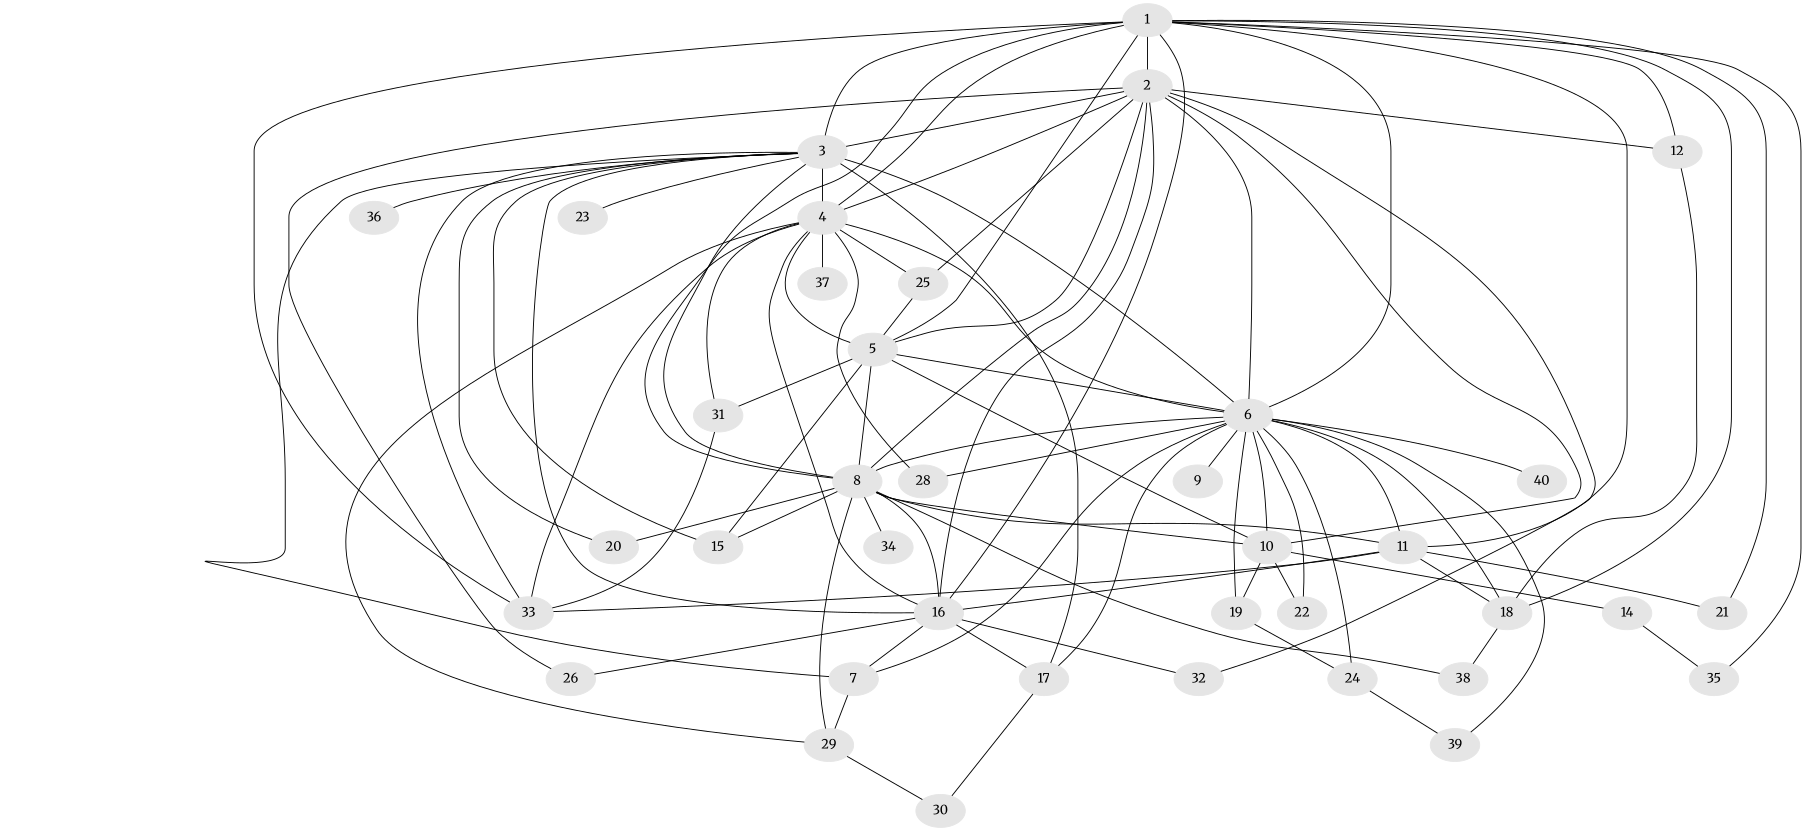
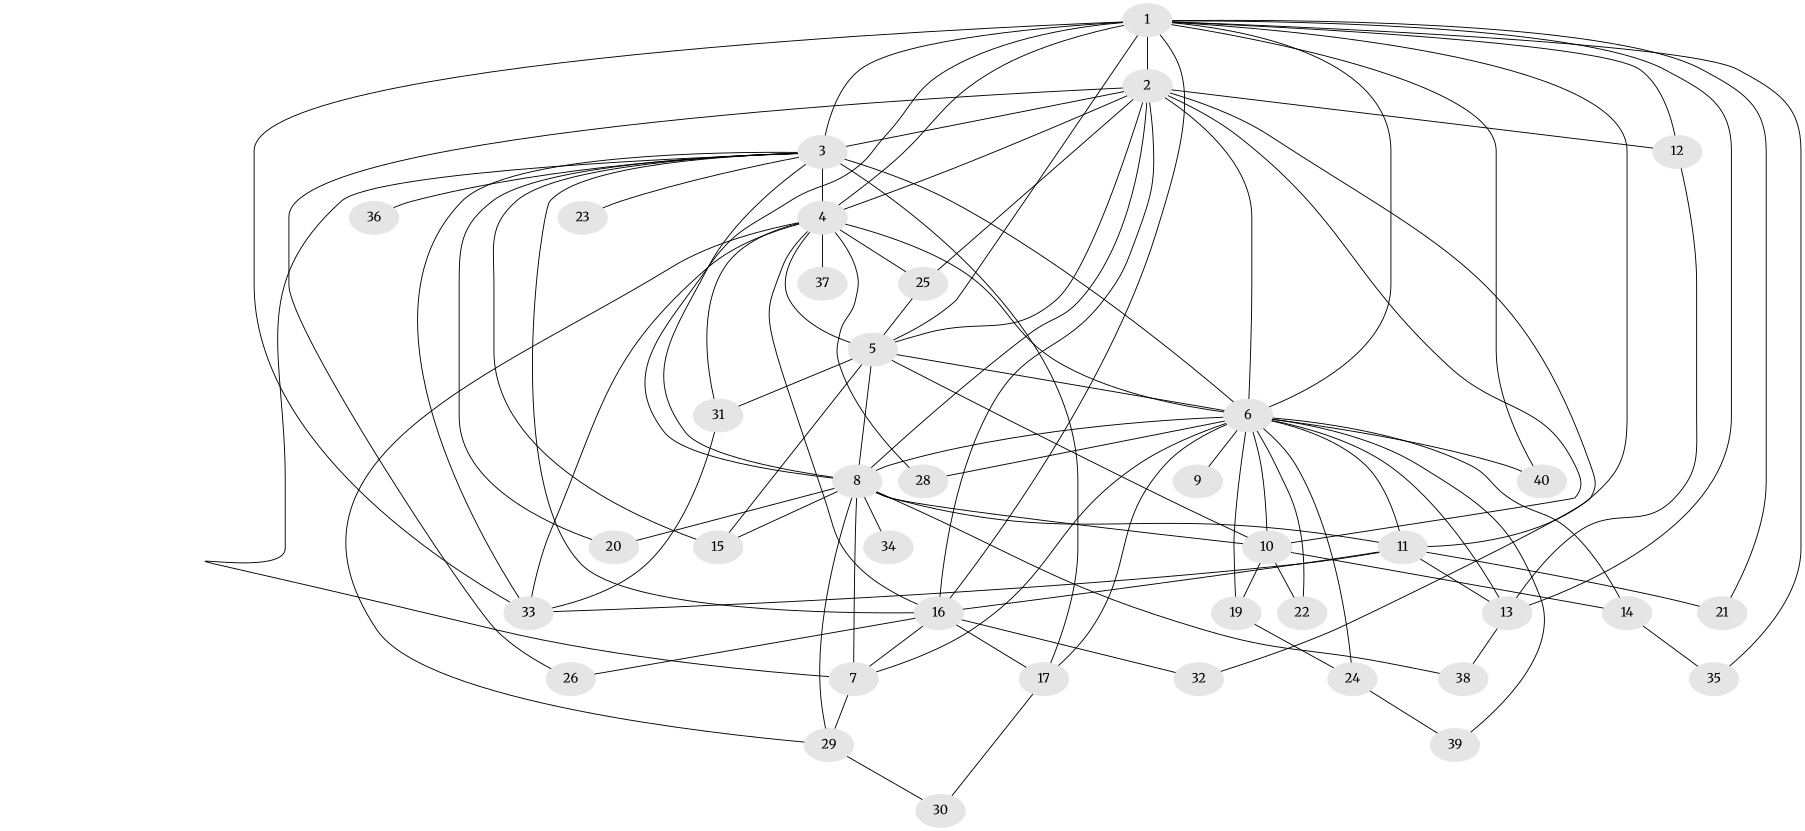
none -> (1478, 120)
none -> (1470, 465)
(924, 535) -> (855, 580)
(1507, 613) -> (1507, 613)
